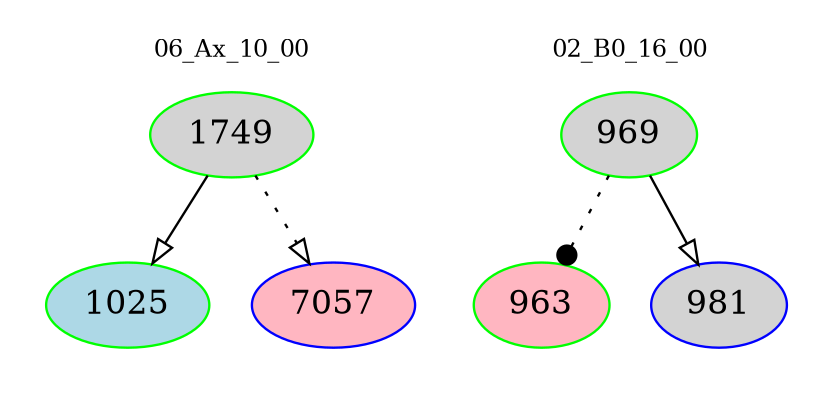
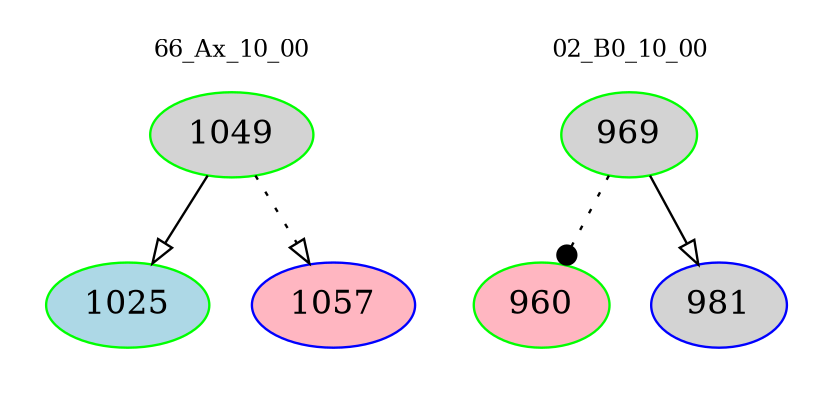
(232, 51) -> (232, 51)
(630, 51) -> (630, 51)
(232, 135) -> (232, 135)
(334, 305) -> (334, 305)
(542, 305) -> (542, 305)
